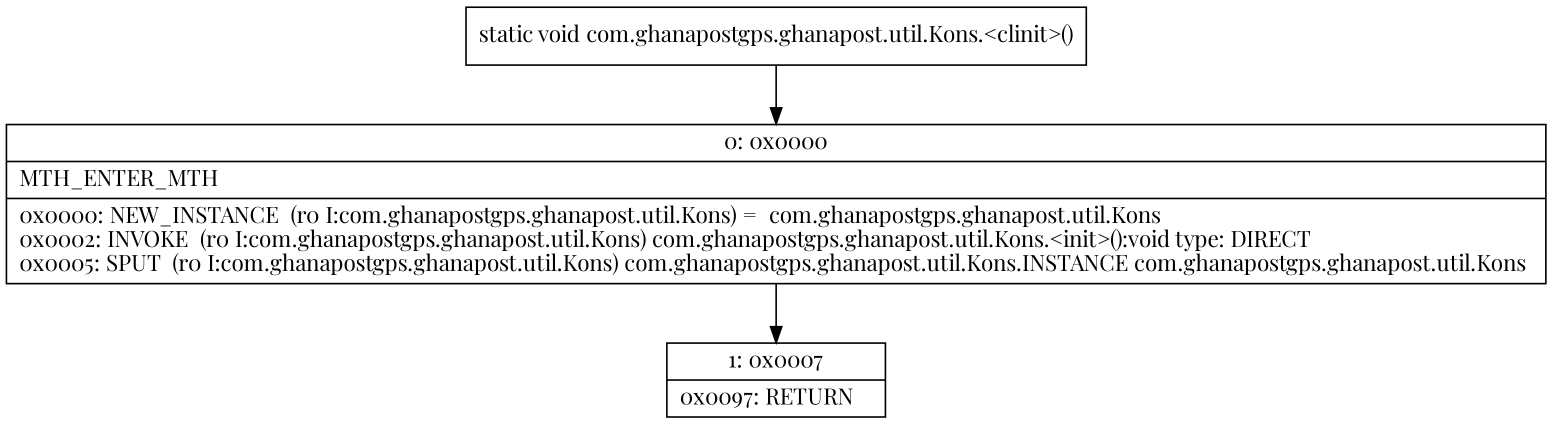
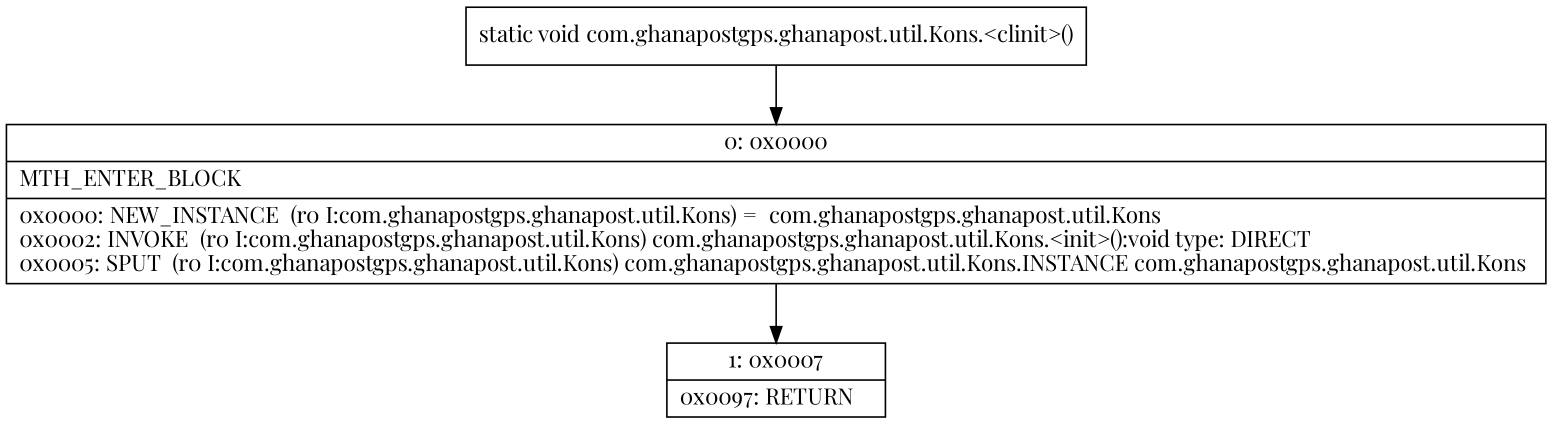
(119, 179) -> (131, 179)
